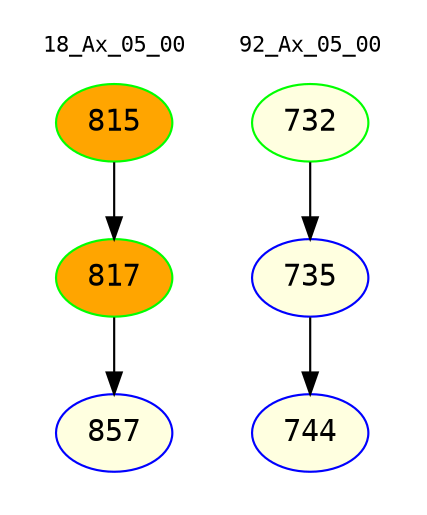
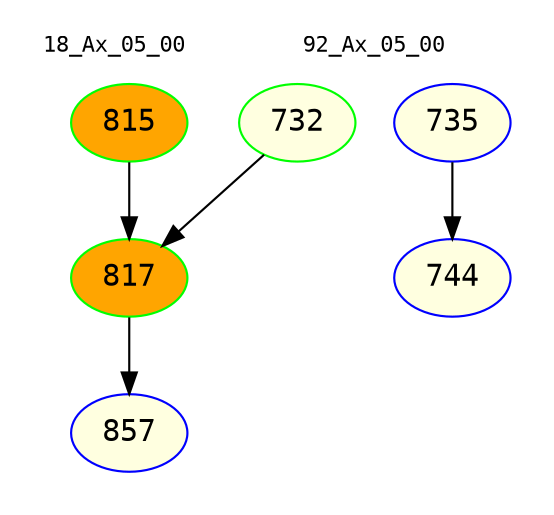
(310, 190) -> (236, 180)
